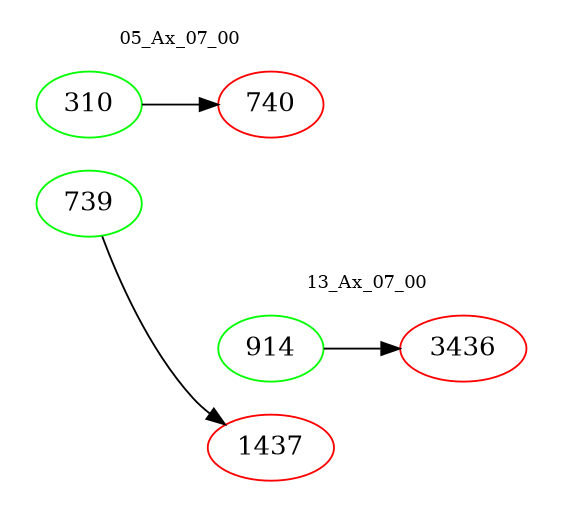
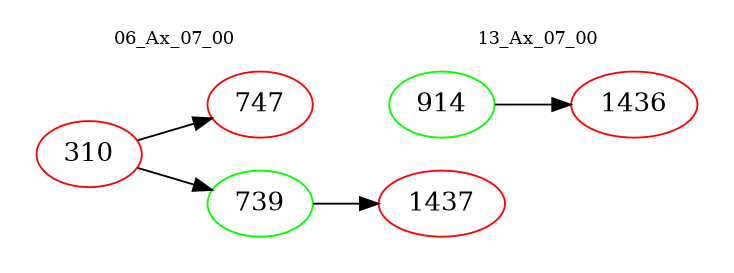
(180, 39) -> (175, 39)
(89, 105) -> (89, 154)
(271, 105) -> (260, 105)
none -> (166, 176)
(463, 349) -> (634, 105)
